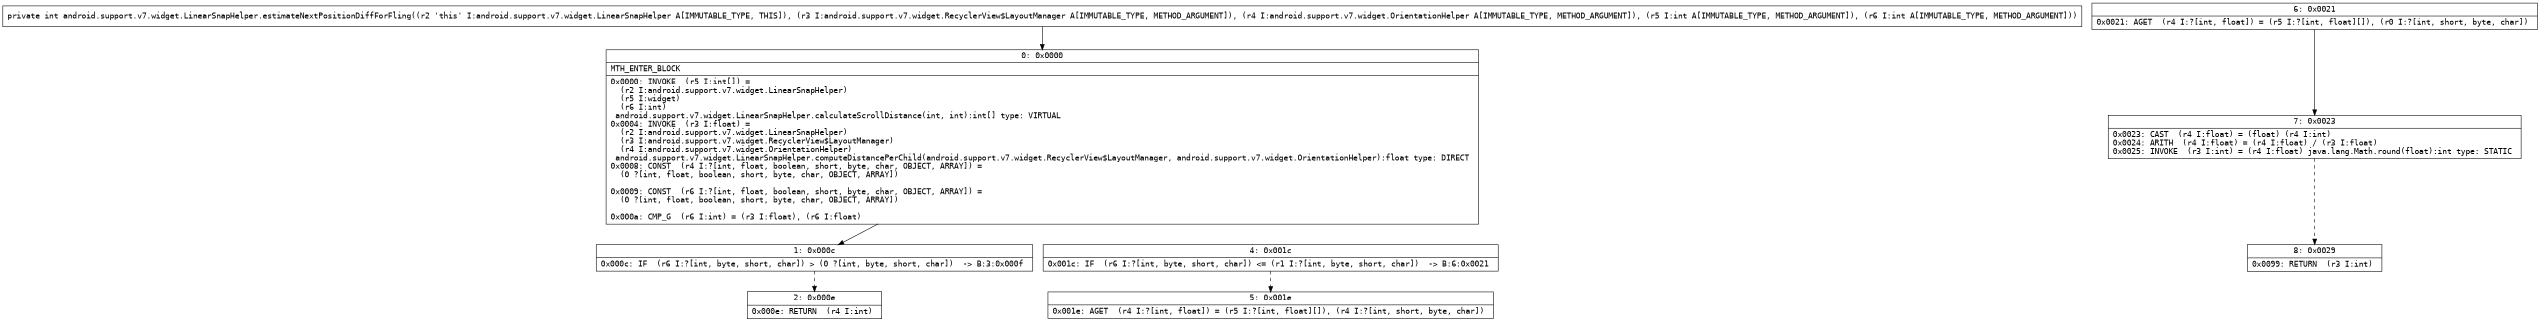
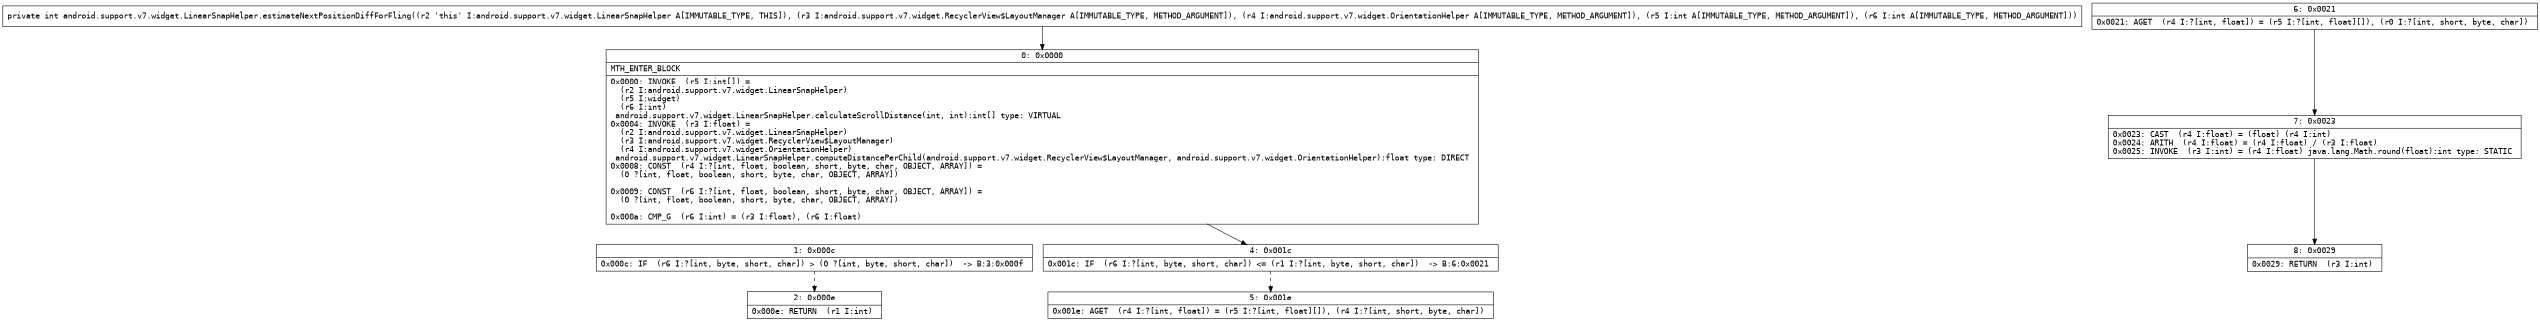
(2315, 199) -> (2315, 199)
(861, 233) -> (1224, 233)
(2315, 264) -> (2315, 264)
(814, 312) -> (814, 312)
